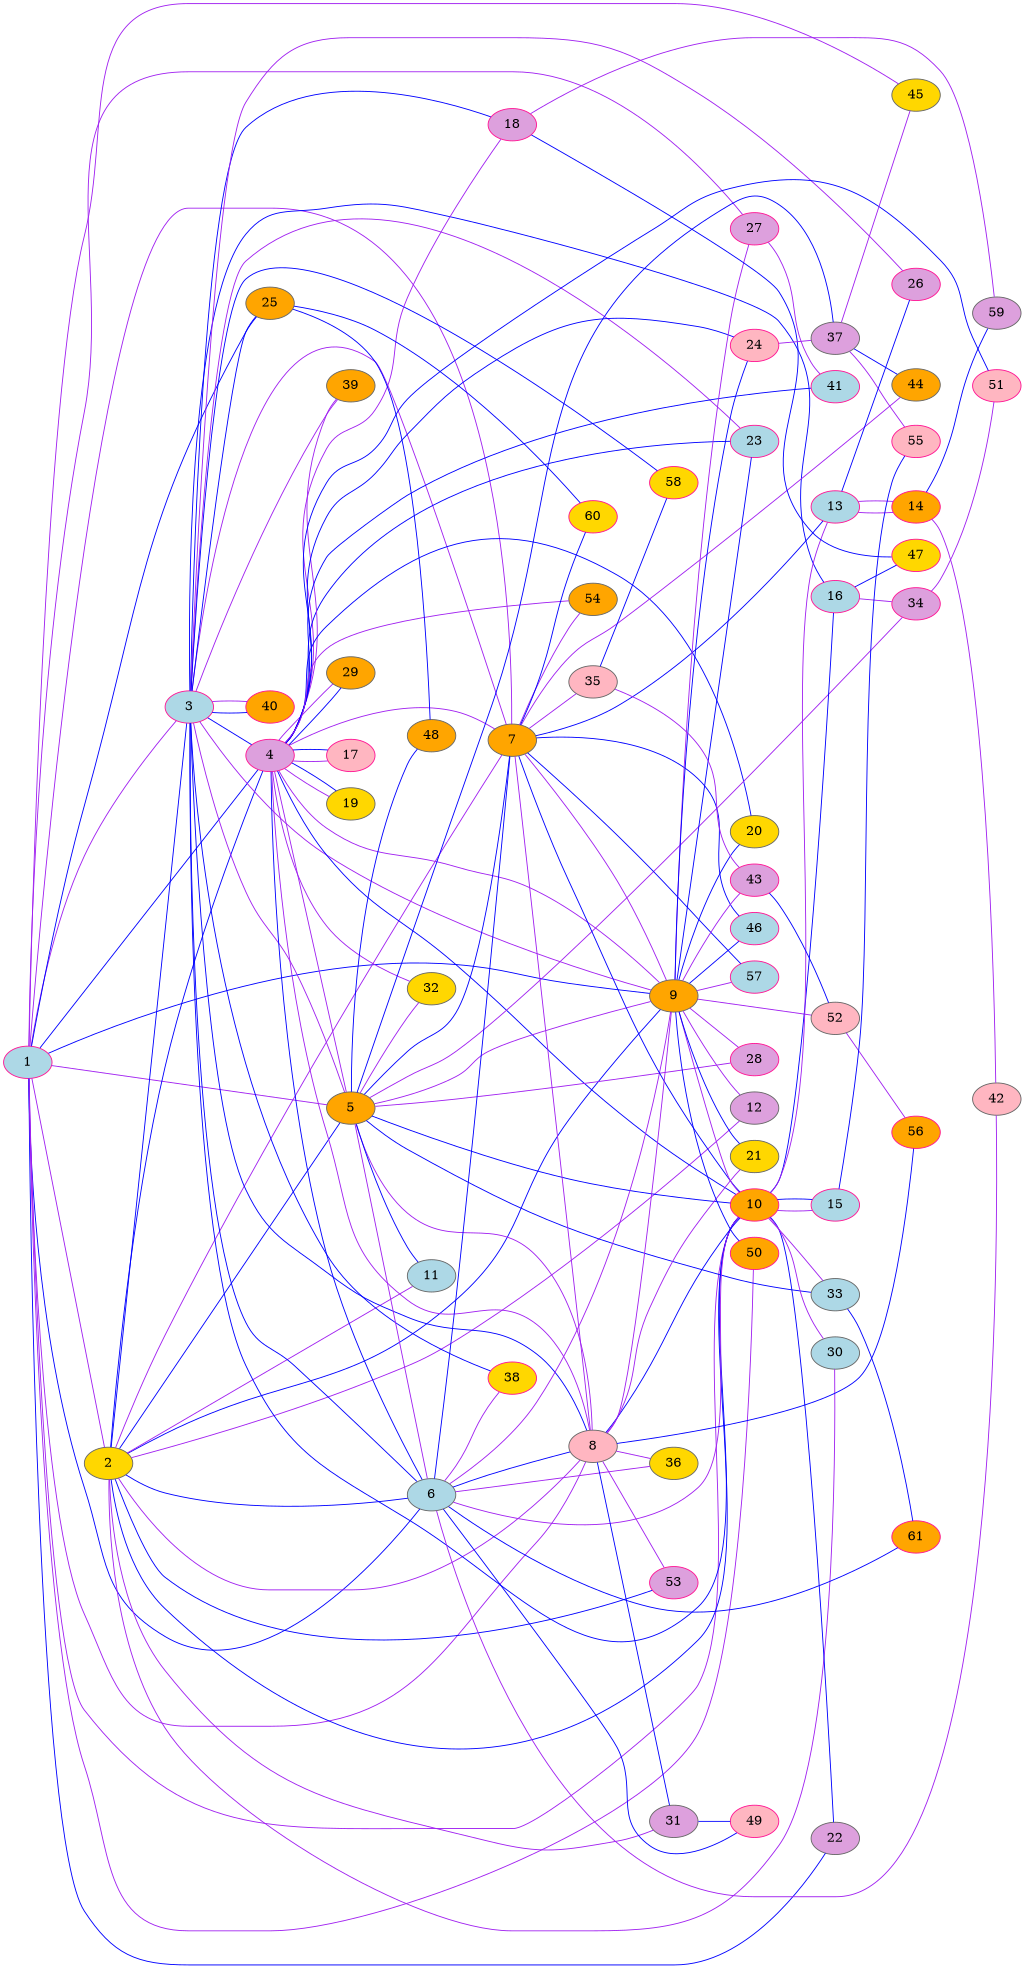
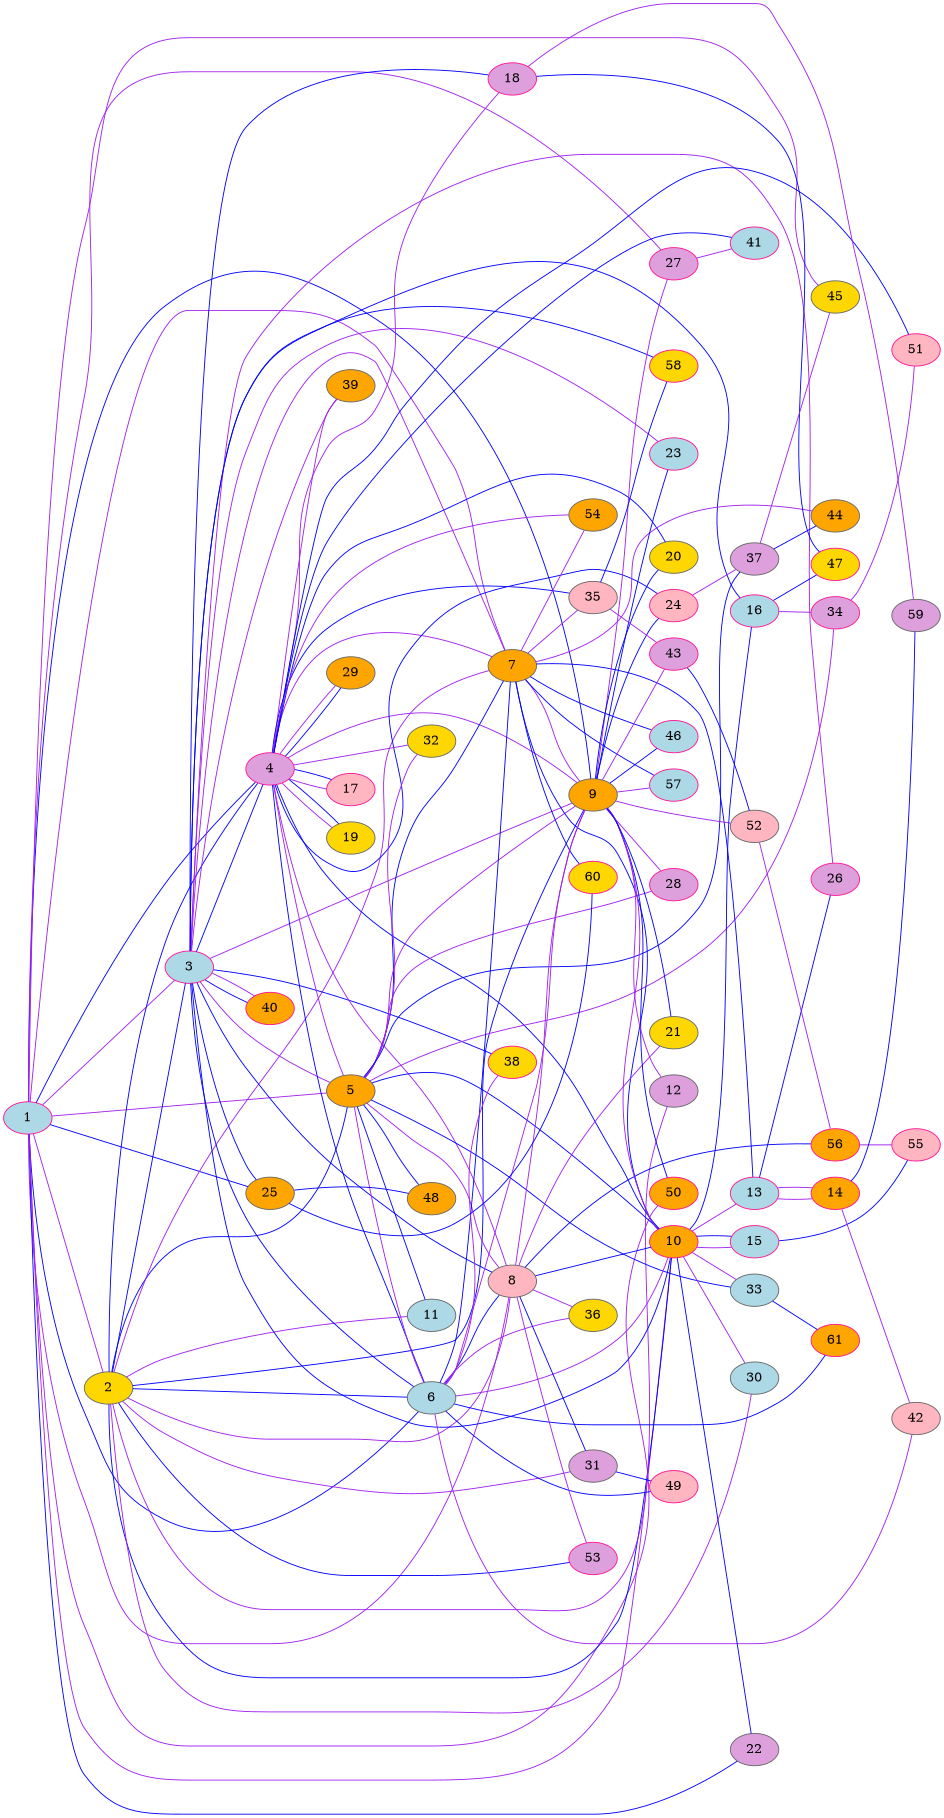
(874, 383) -> (876, 1145)
(424, 511) -> (377, 603)
(553, 1093) -> none
